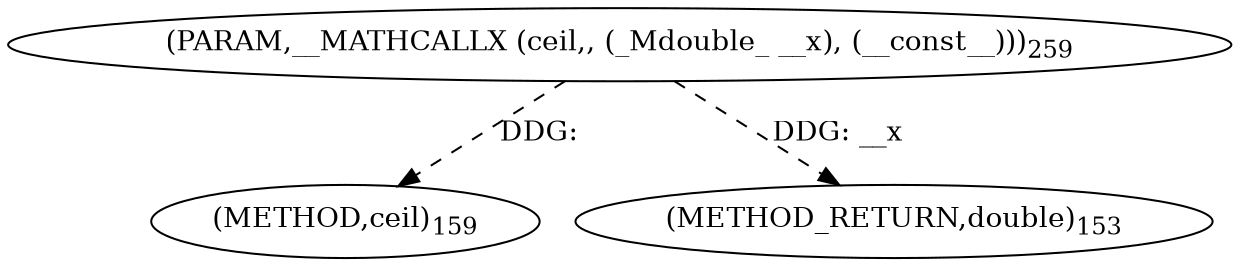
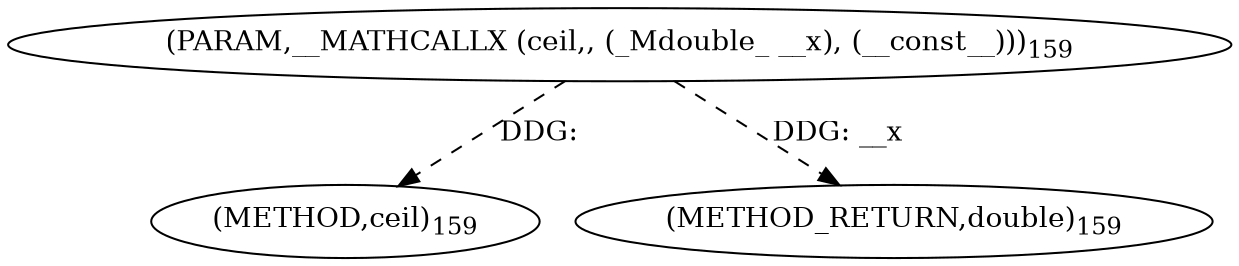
(1051, 42) -> (1051, 42)
(1099, 218) -> (1099, 218)
